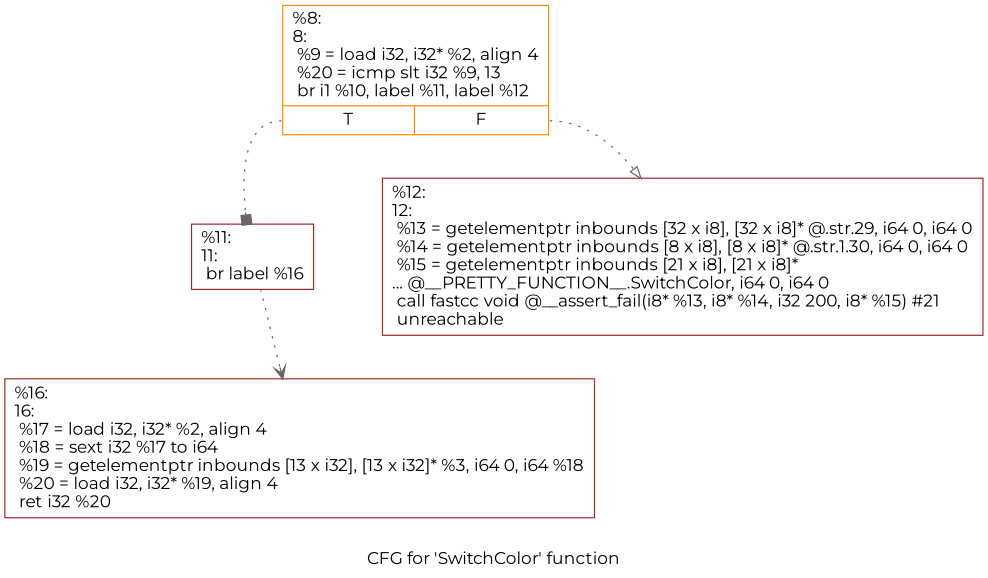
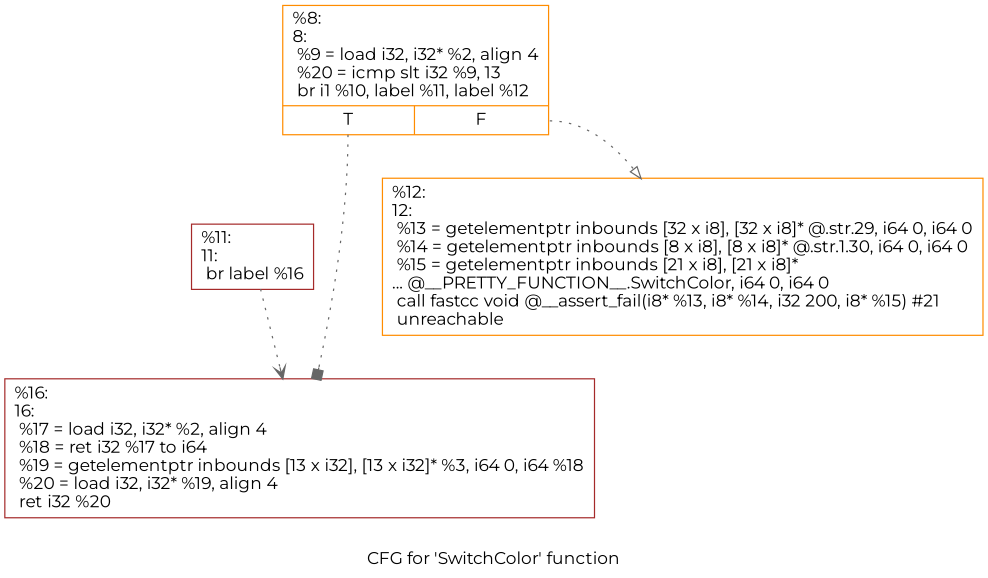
(247, 157) -> (339, 252)
(683, 257) -> (683, 257)
(117, 448) -> (111, 448)
